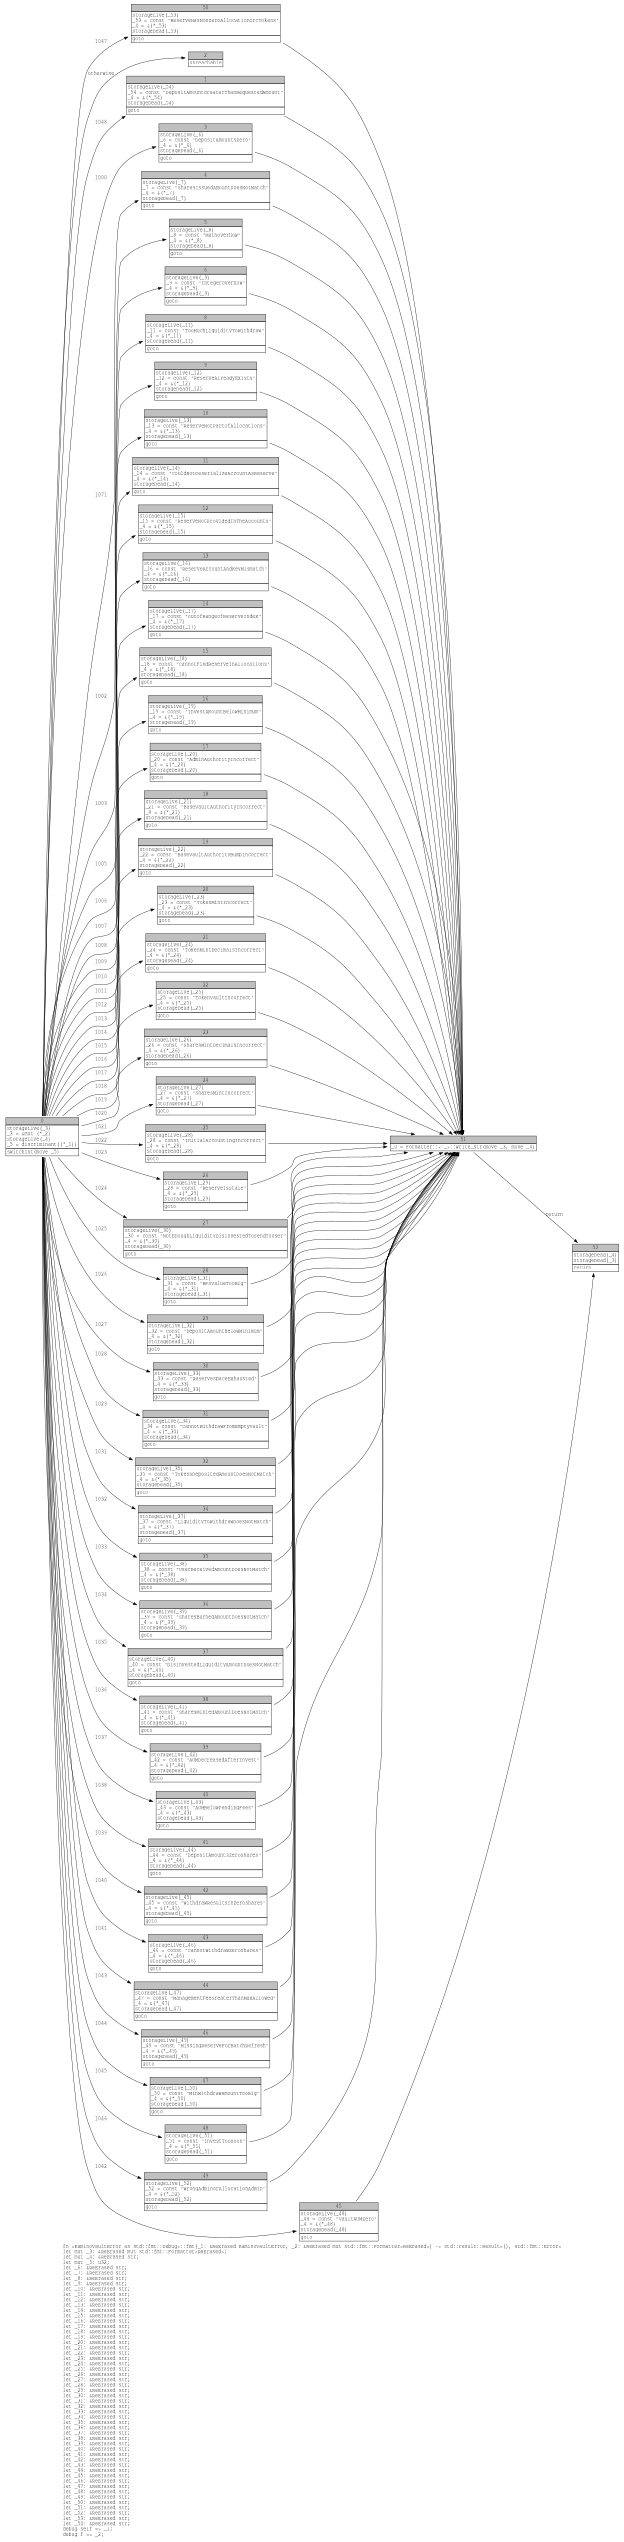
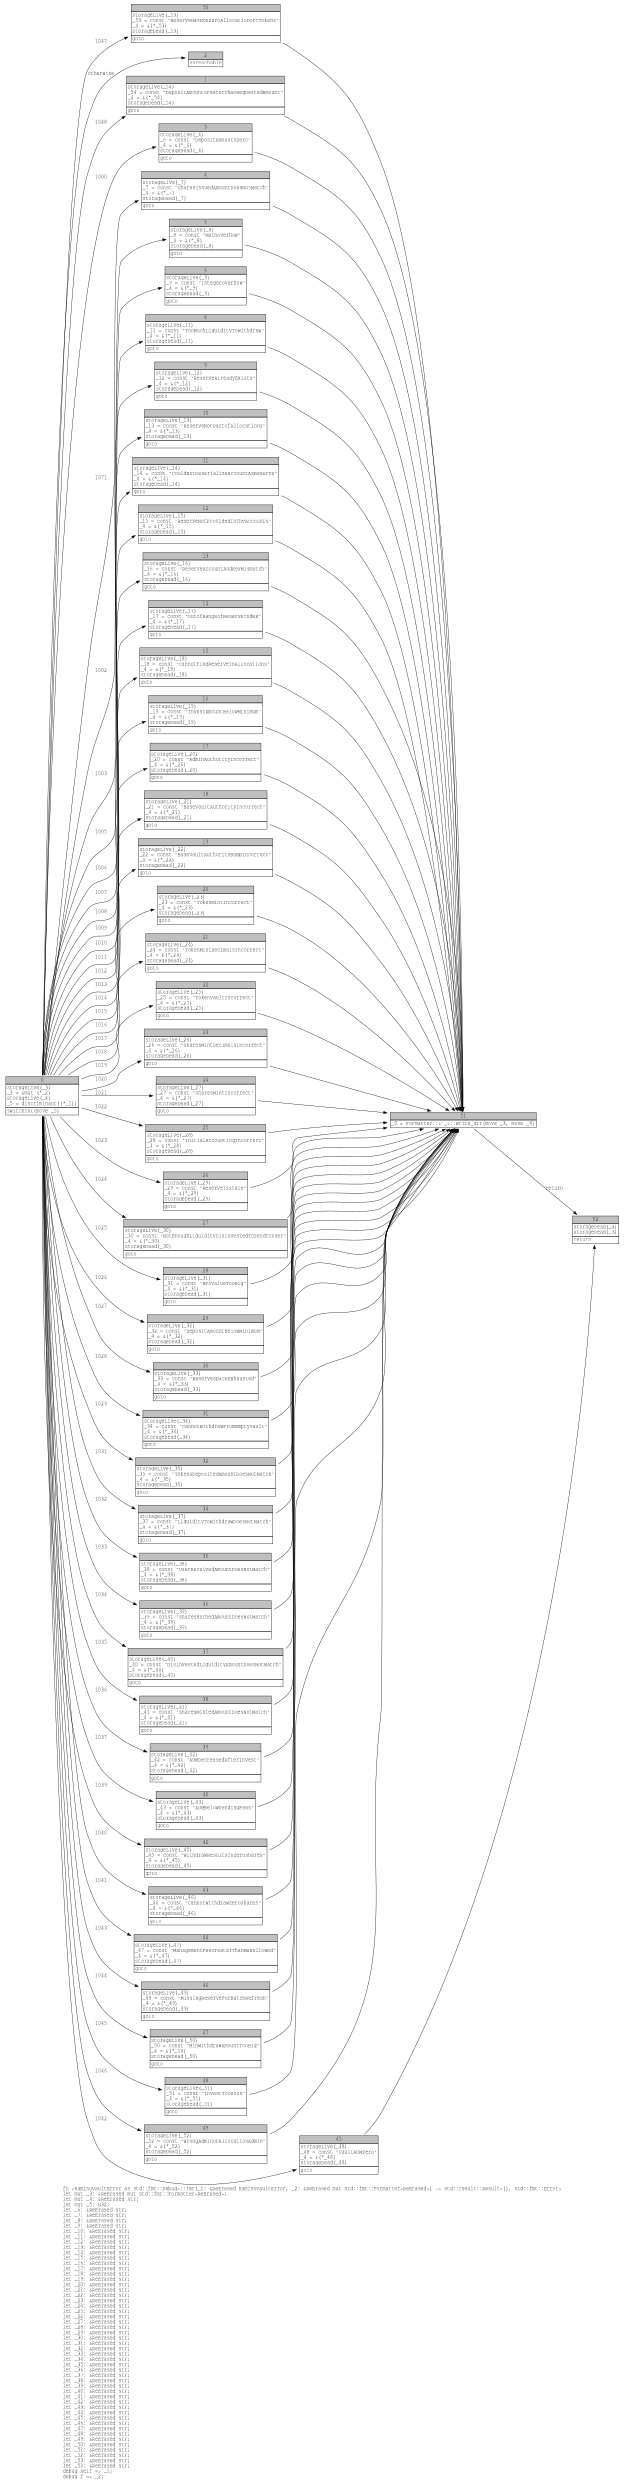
(206, 1858) -> none
